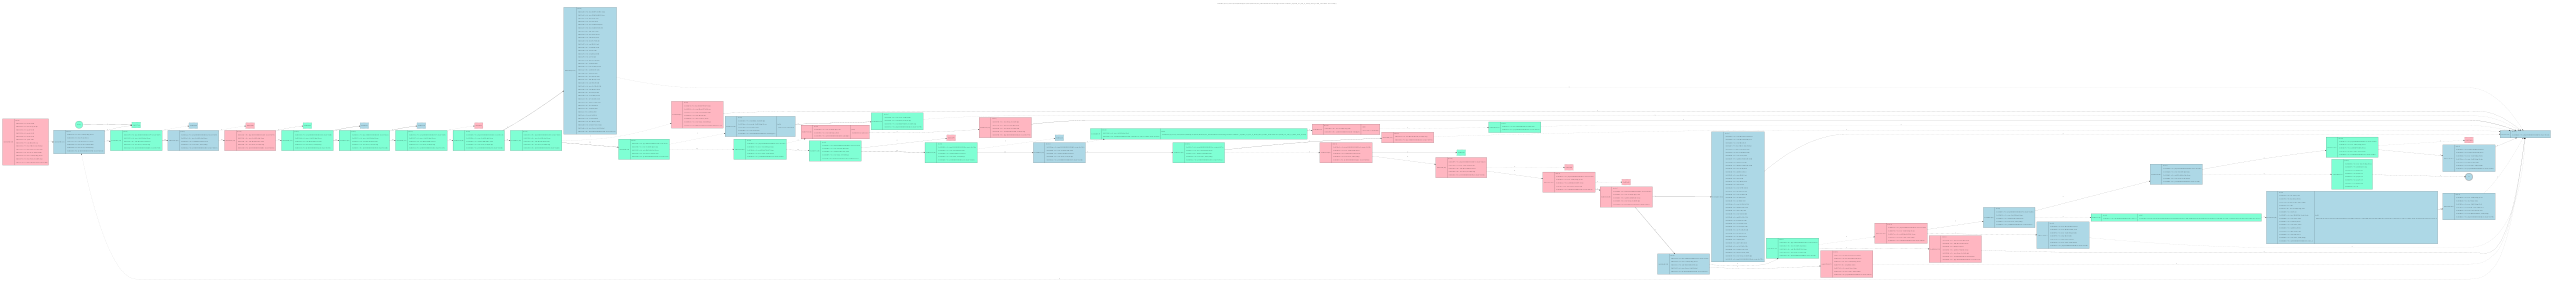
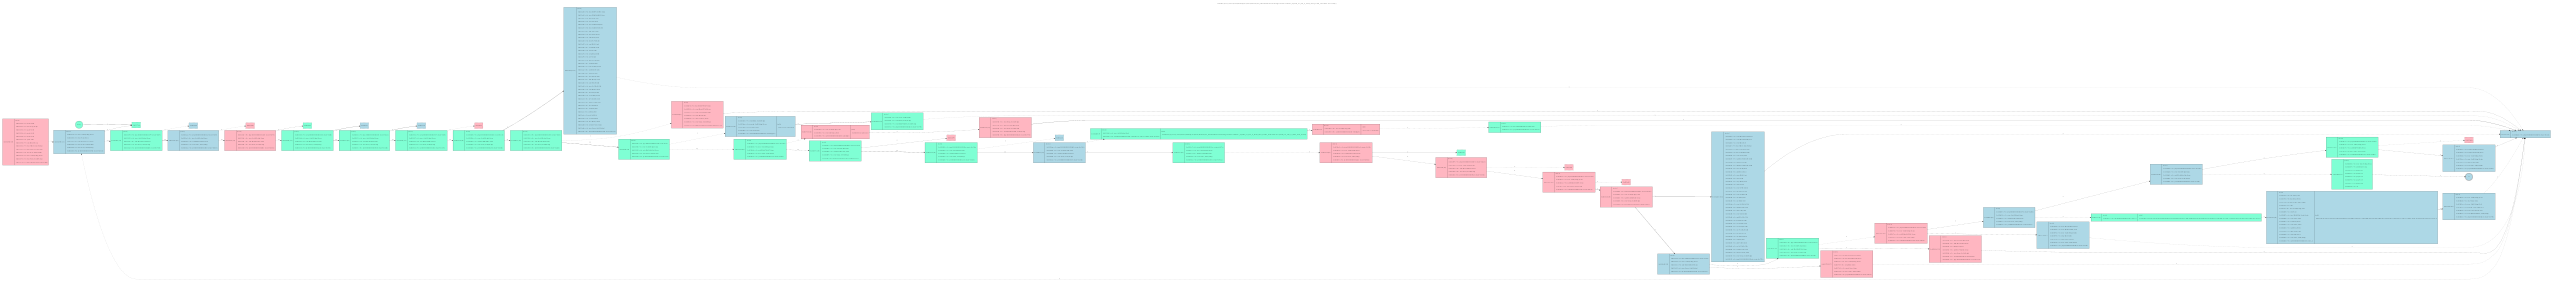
(1408, 138) -> none
